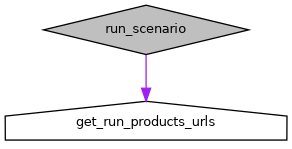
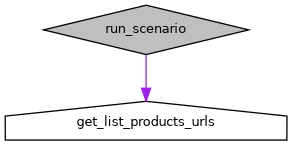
(146, 123) -> (146, 123)
